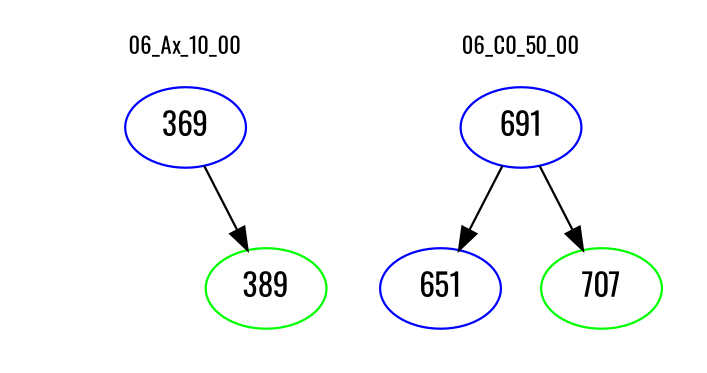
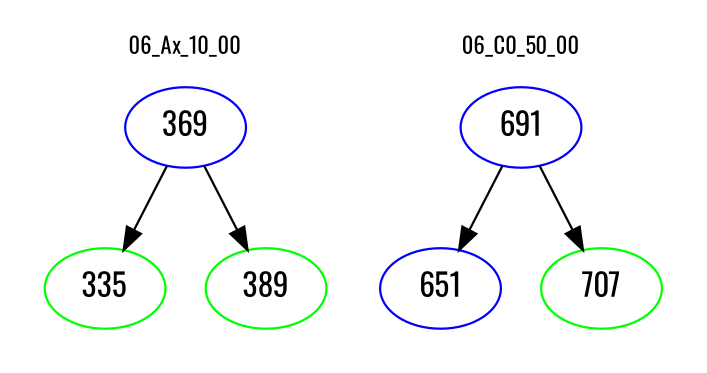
none -> (105, 288)
